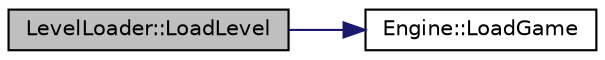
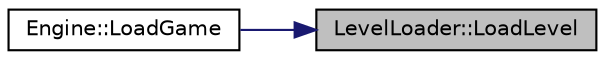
(316, 30) -> (267, 30)
